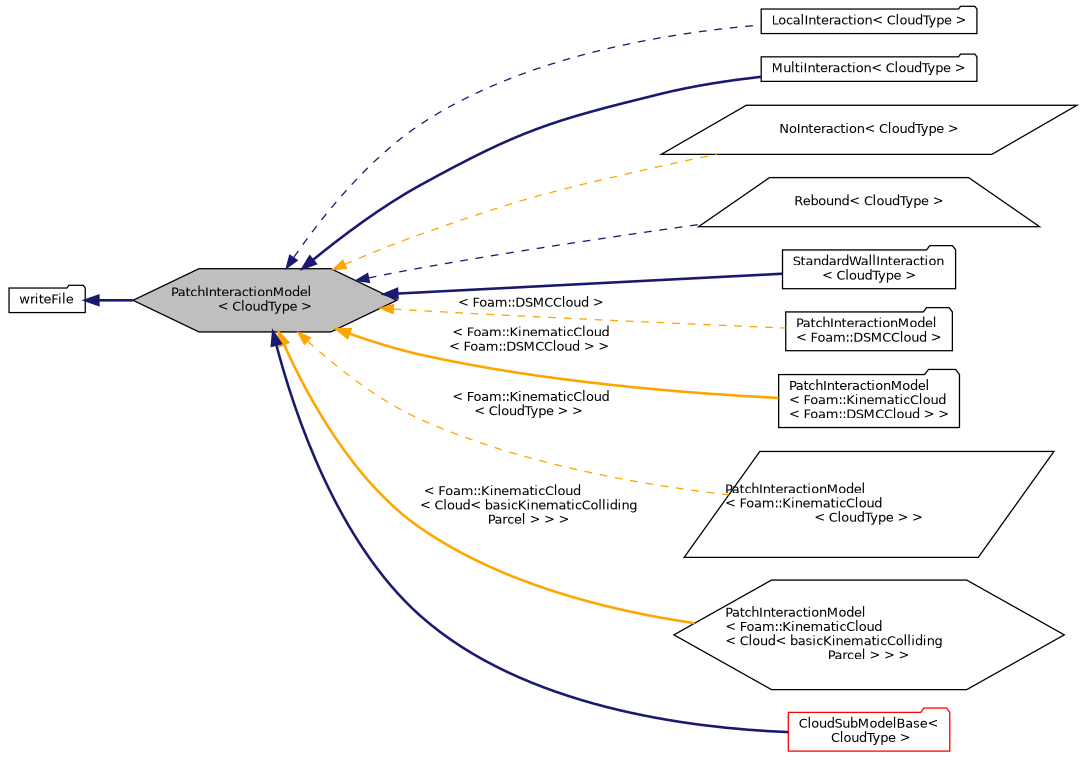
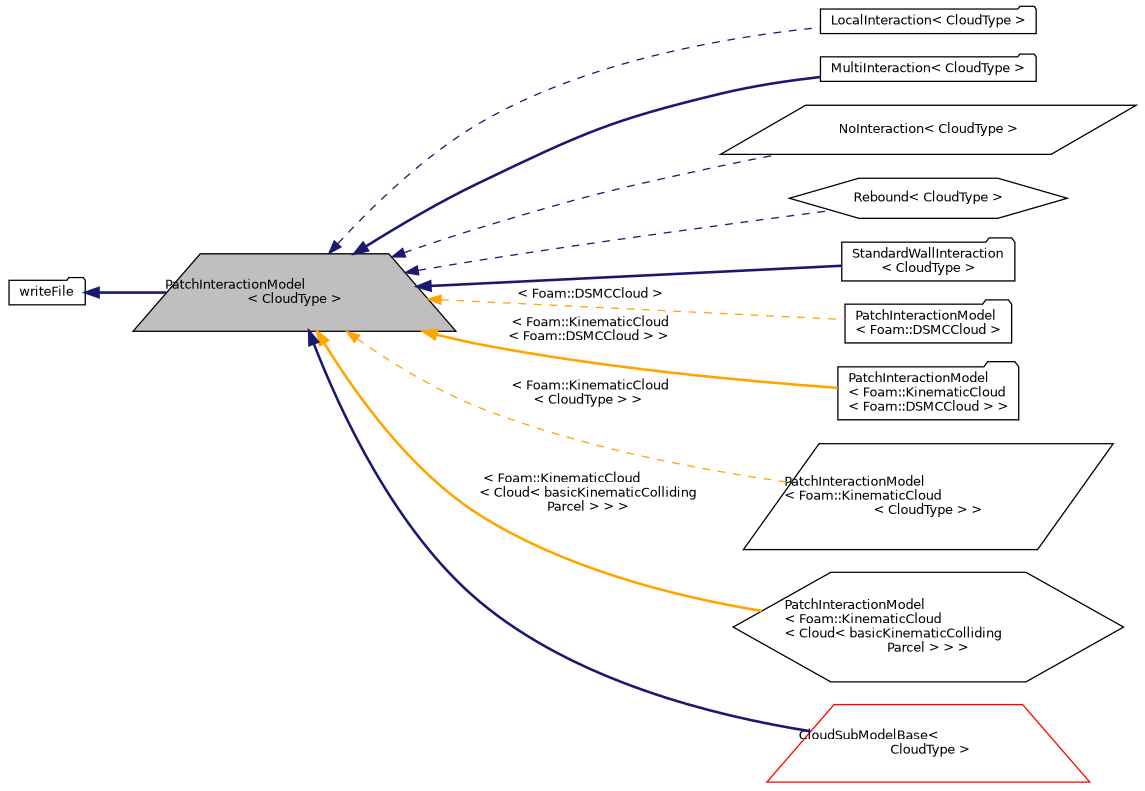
(528, 199) -> (589, 196)
(869, 202) -> (928, 198)
(265, 300) -> (294, 293)
(869, 732) -> (928, 743)
